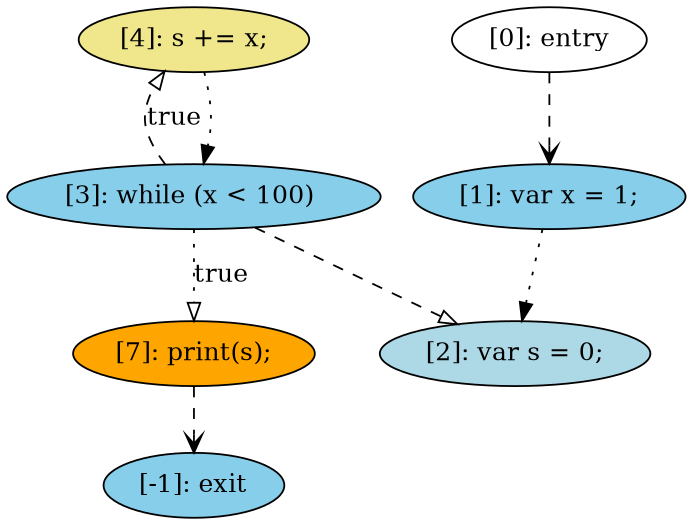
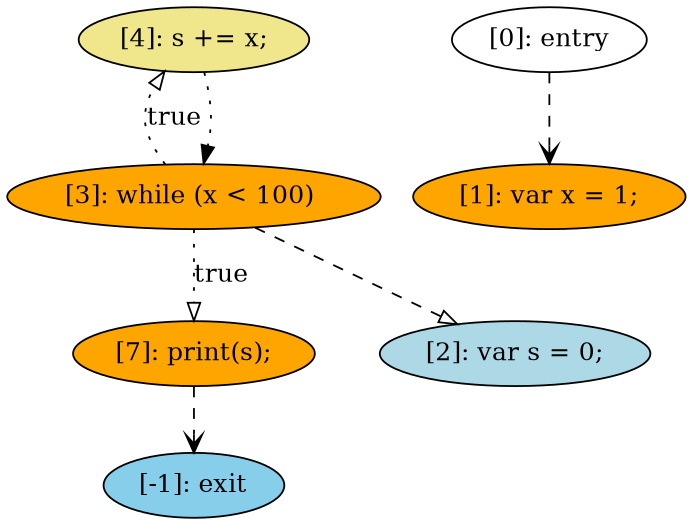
(146, 127) -> (146, 127)
(194, 197) -> (194, 197)
(549, 197) -> (549, 197)
(534, 266) -> none
